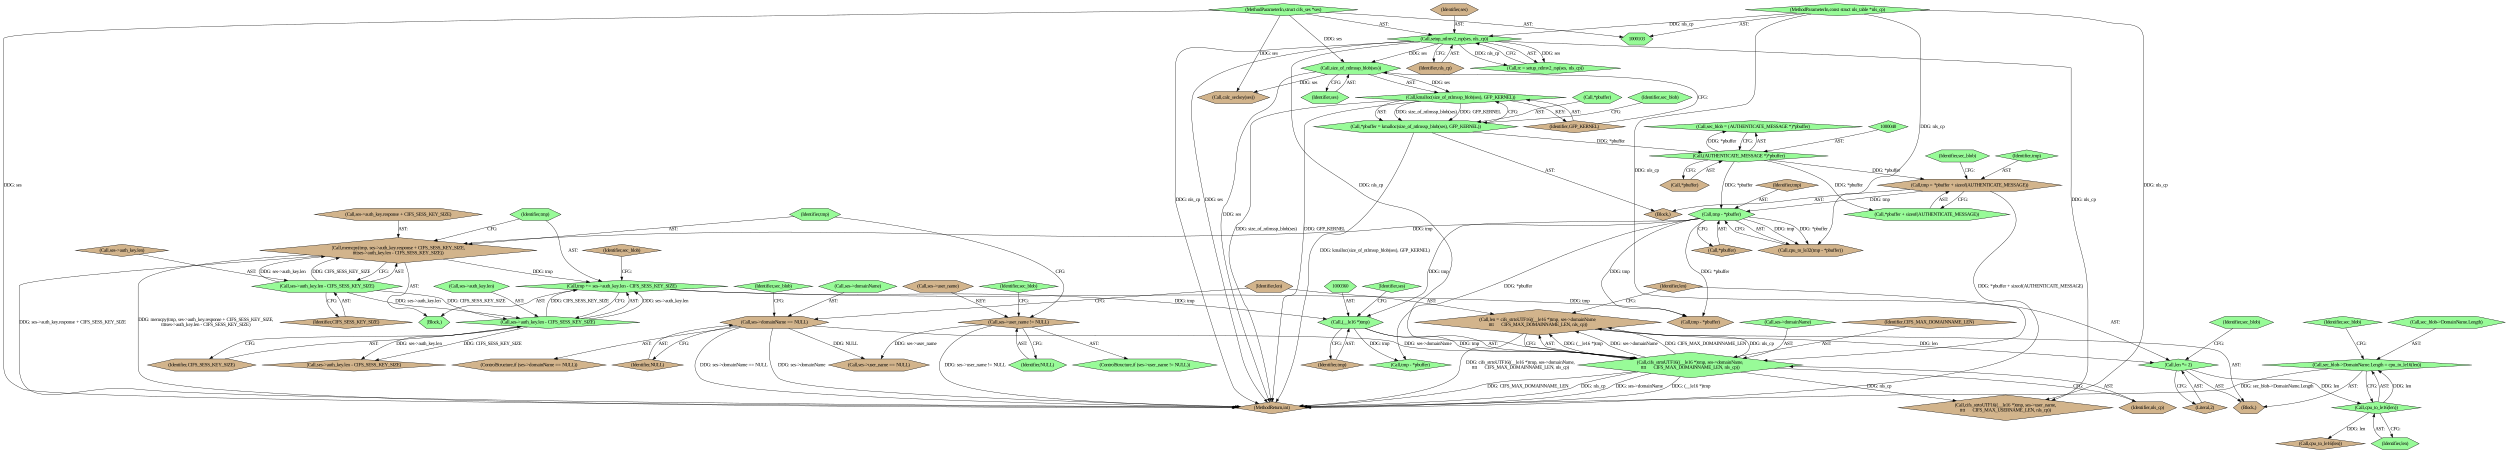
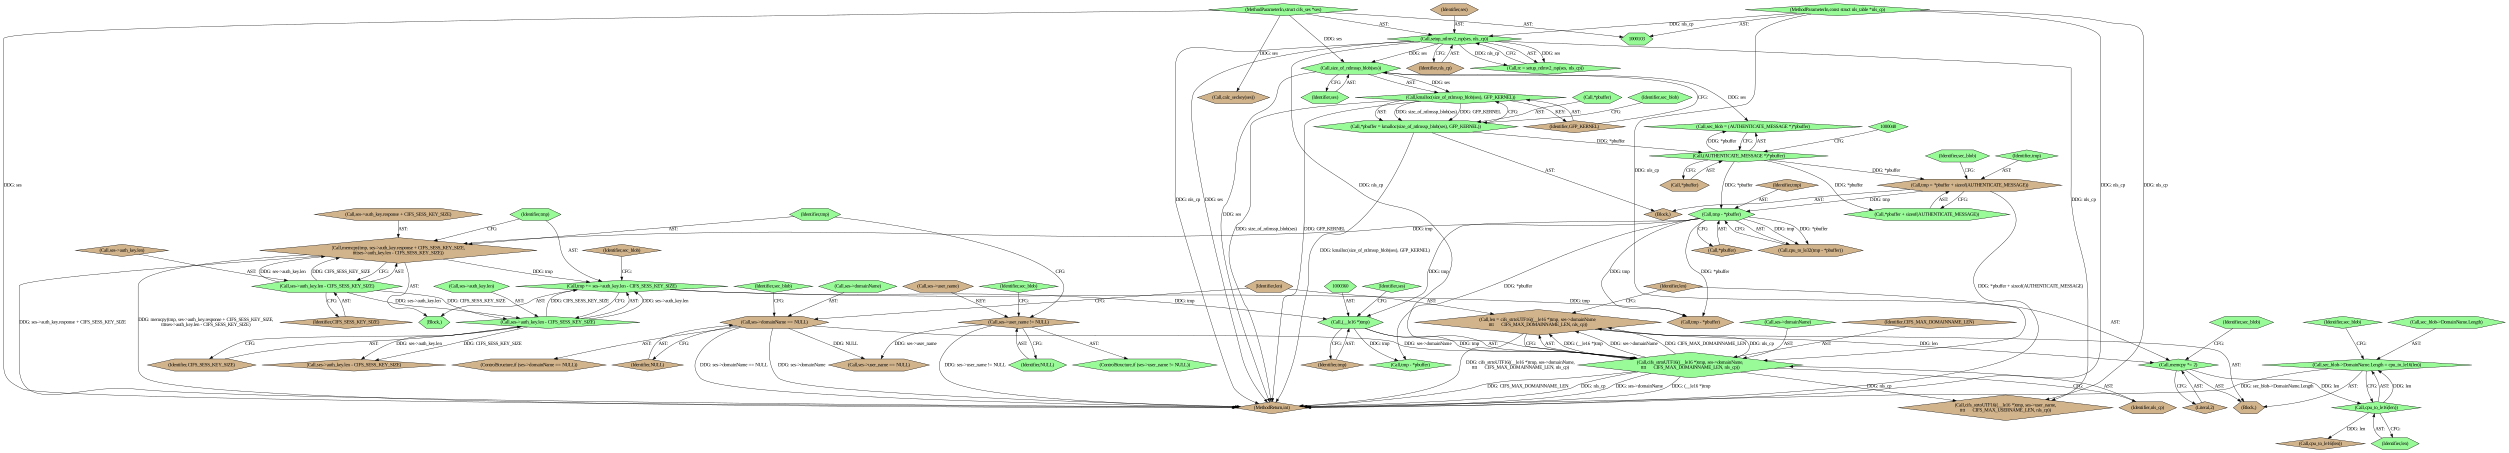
(1294, 82) -> (1654, 78)
(1919, 135) -> (1934, 384)
(1840, 141) -> (1840, 141)
(2178, 365) -> (2178, 365)
